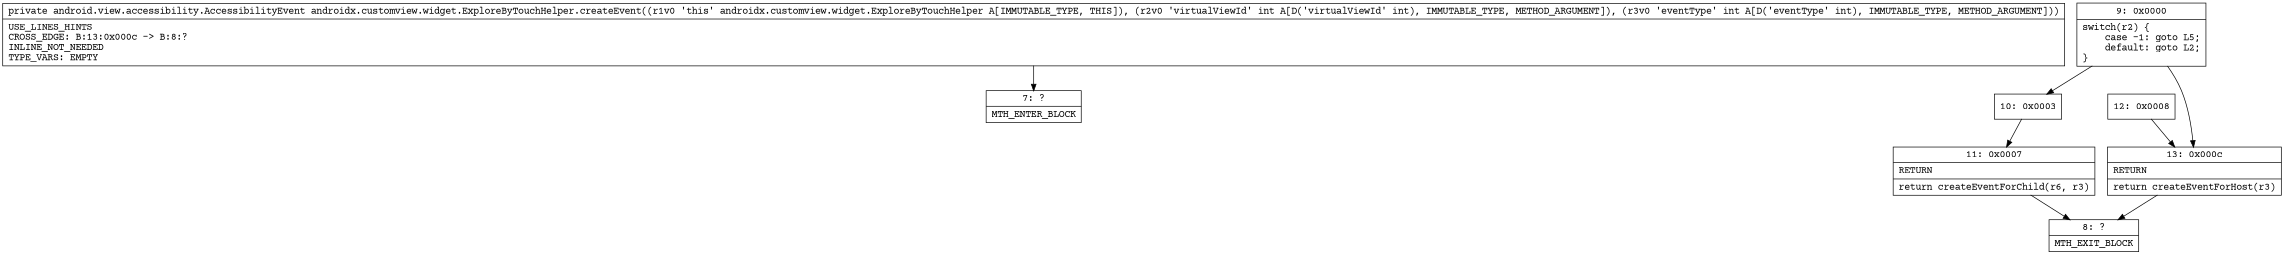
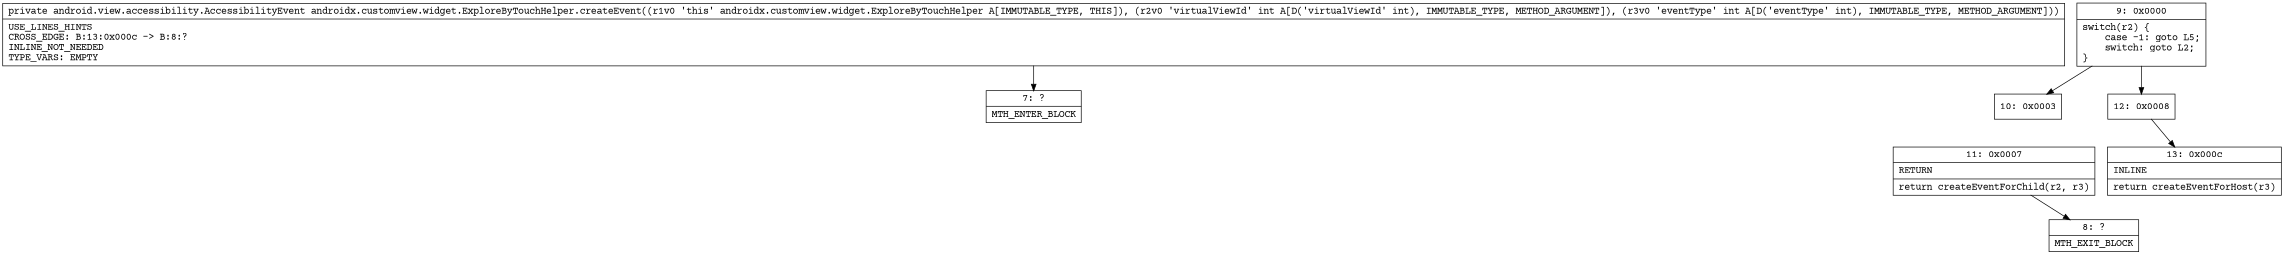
(2141, 48) -> (2139, 48)
(2185, 101) -> (2141, 77)
(2016, 130) -> none
(2130, 170) -> (2130, 170)
(1994, 187) -> (1994, 187)
(2141, 206) -> none
